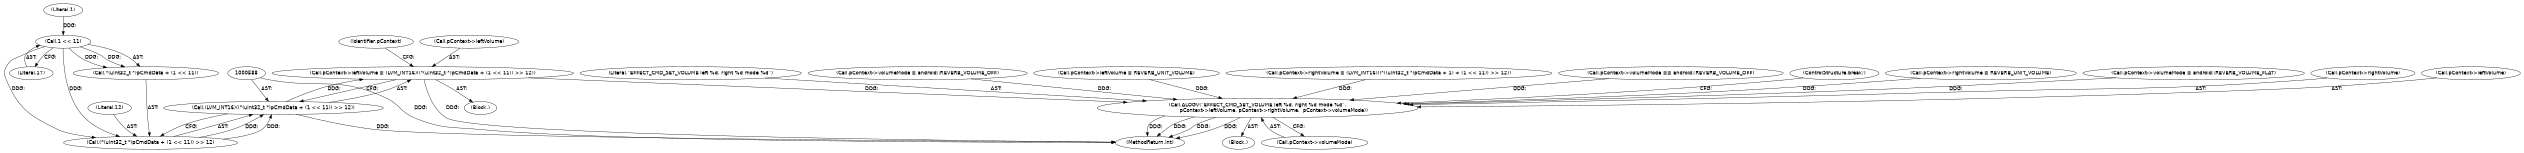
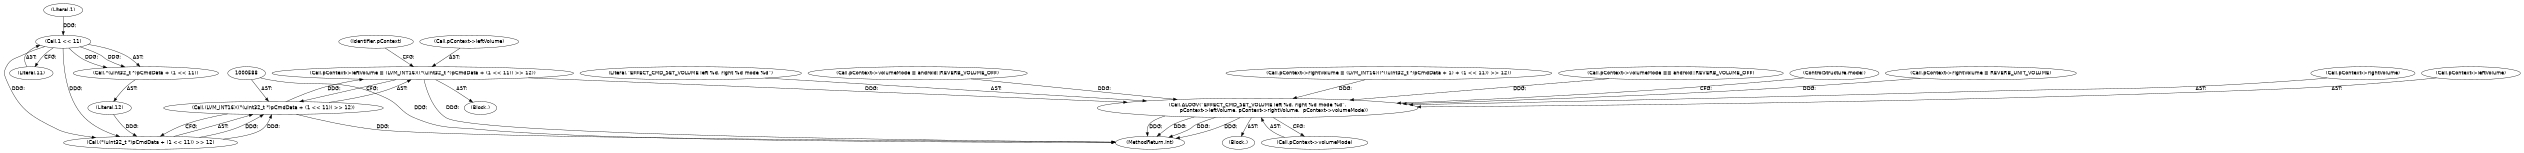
(31, 73) -> (31, 73)
(1126, 73) -> none
(1834, 73) -> (1834, 73)
(2194, 73) -> none
(147, 106) -> (125, 88)
(133, 127) -> (133, 127)
